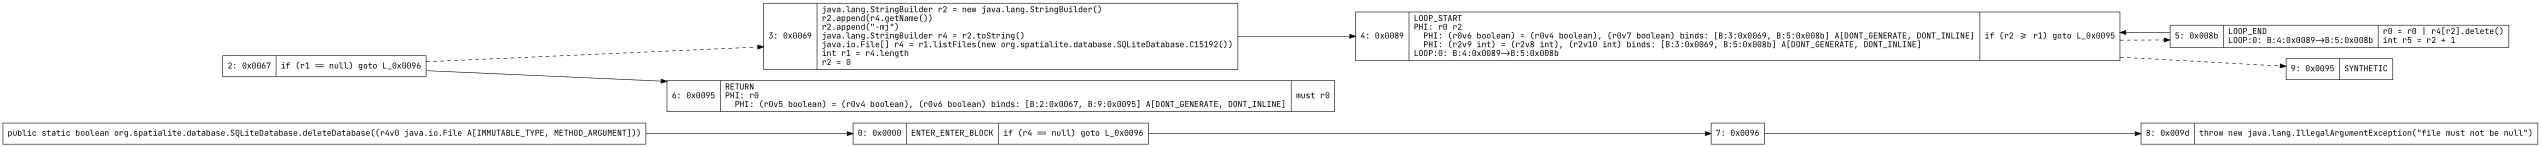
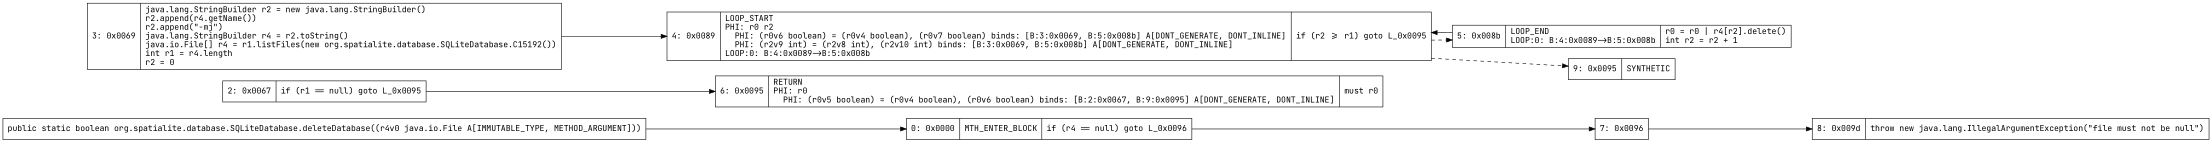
(2419, 40) -> (1701, 40)
(592, 54) -> none
(351, 66) -> (351, 91)
(952, 133) -> (1001, 129)
